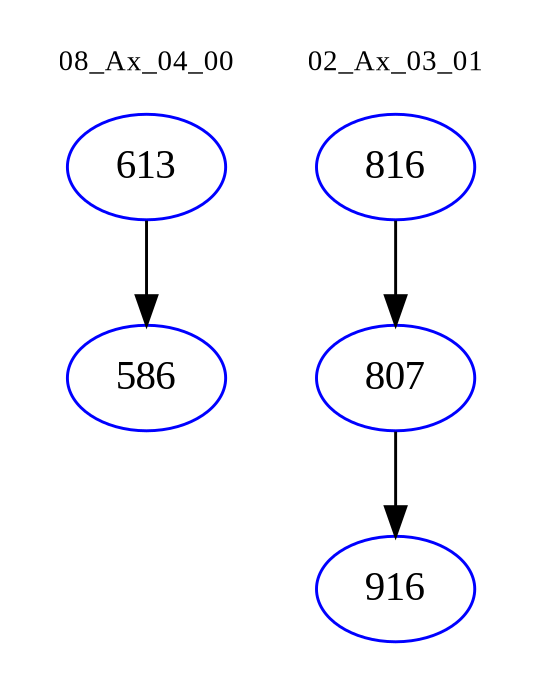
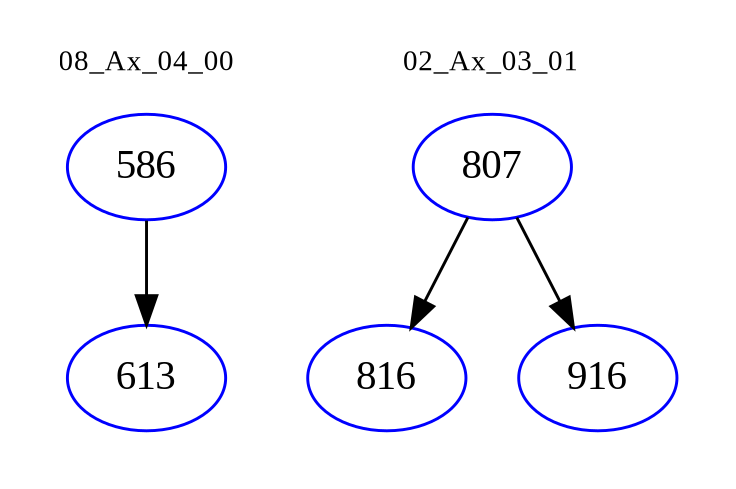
(147, 258) -> (147, 258)
(396, 258) -> (446, 259)
